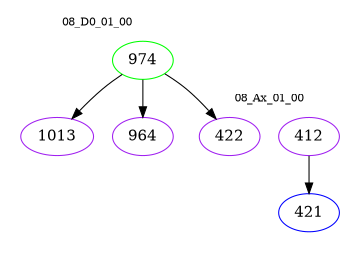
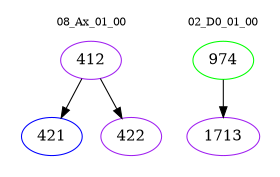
(97, 23) -> (223, 23)
(198, 99) -> (109, 94)
(57, 137) -> (223, 137)
(143, 137) -> none
